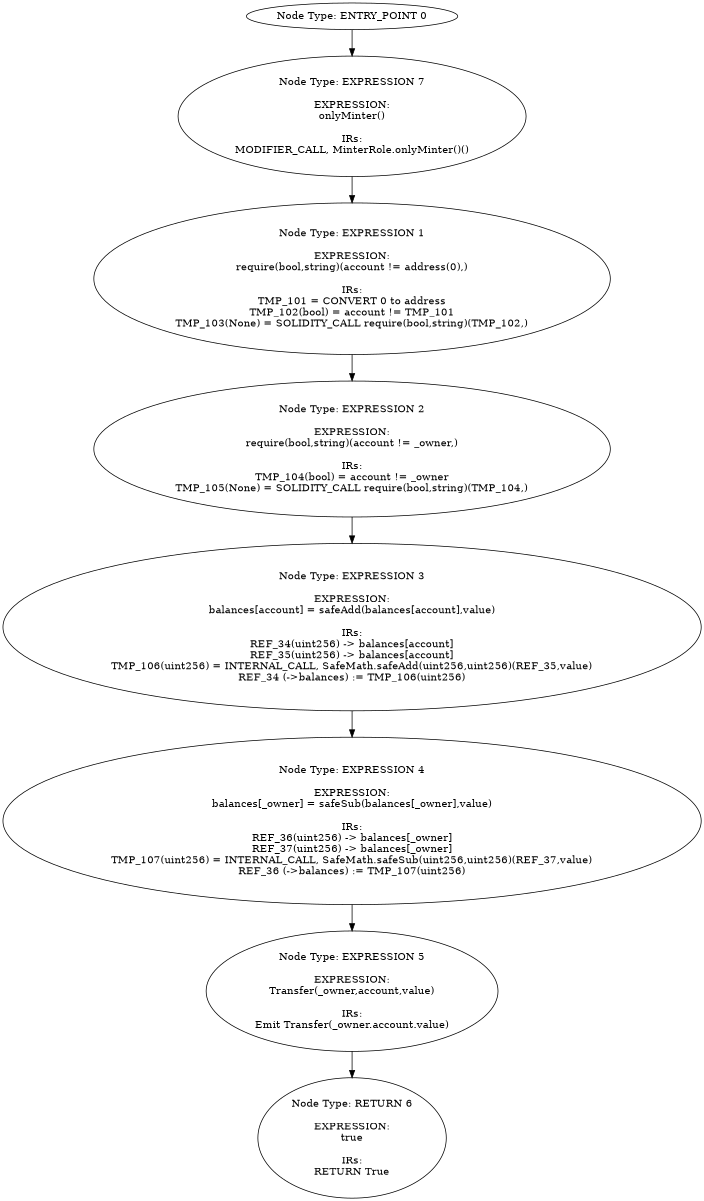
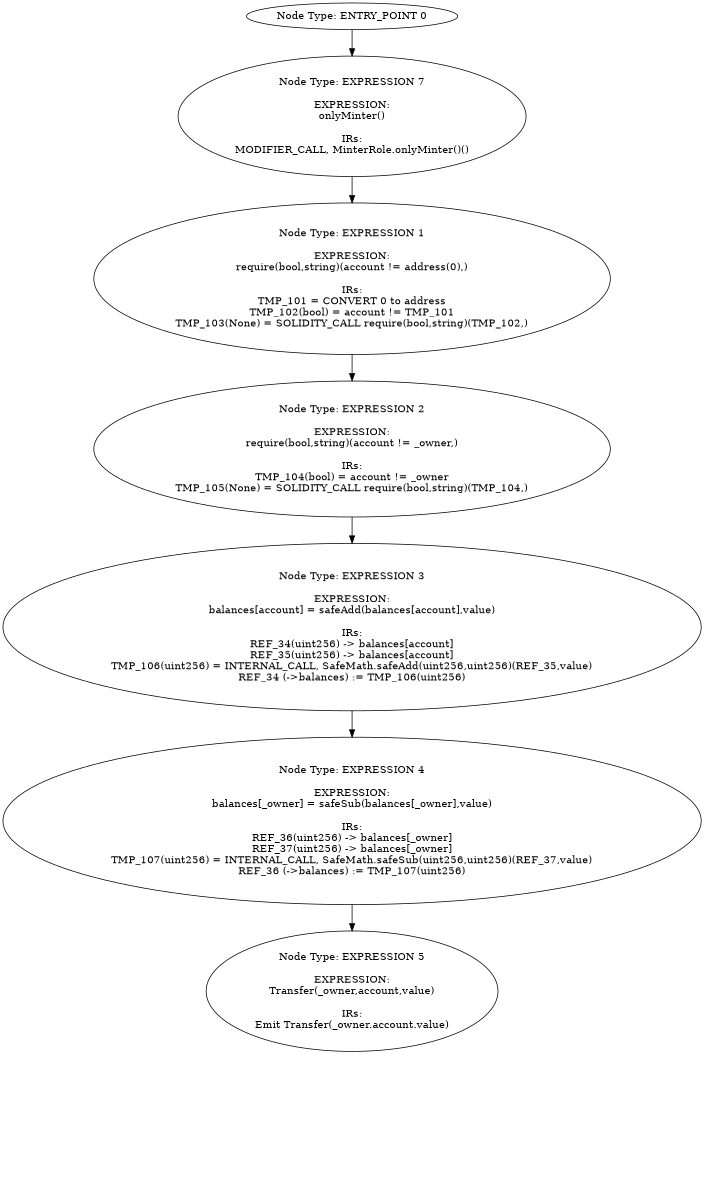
(352, 1138) -> none
